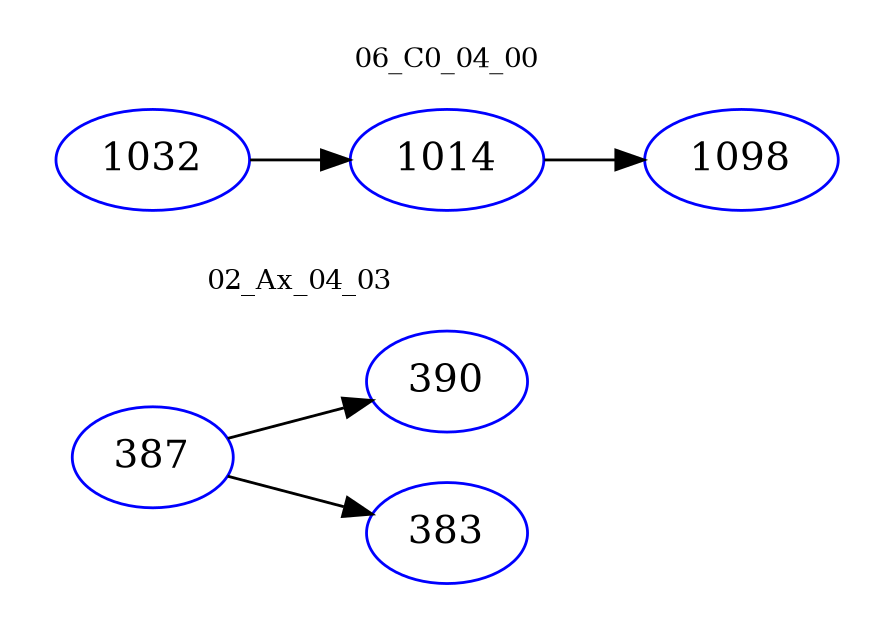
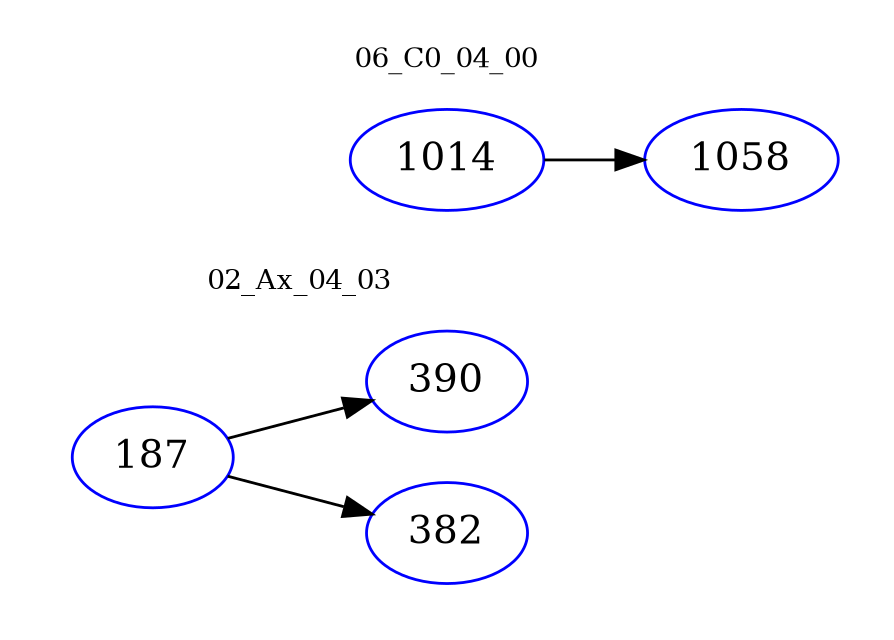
(153, 160) -> none
(741, 160) -> (741, 160)
(153, 457) -> (153, 457)
(447, 533) -> (447, 533)
